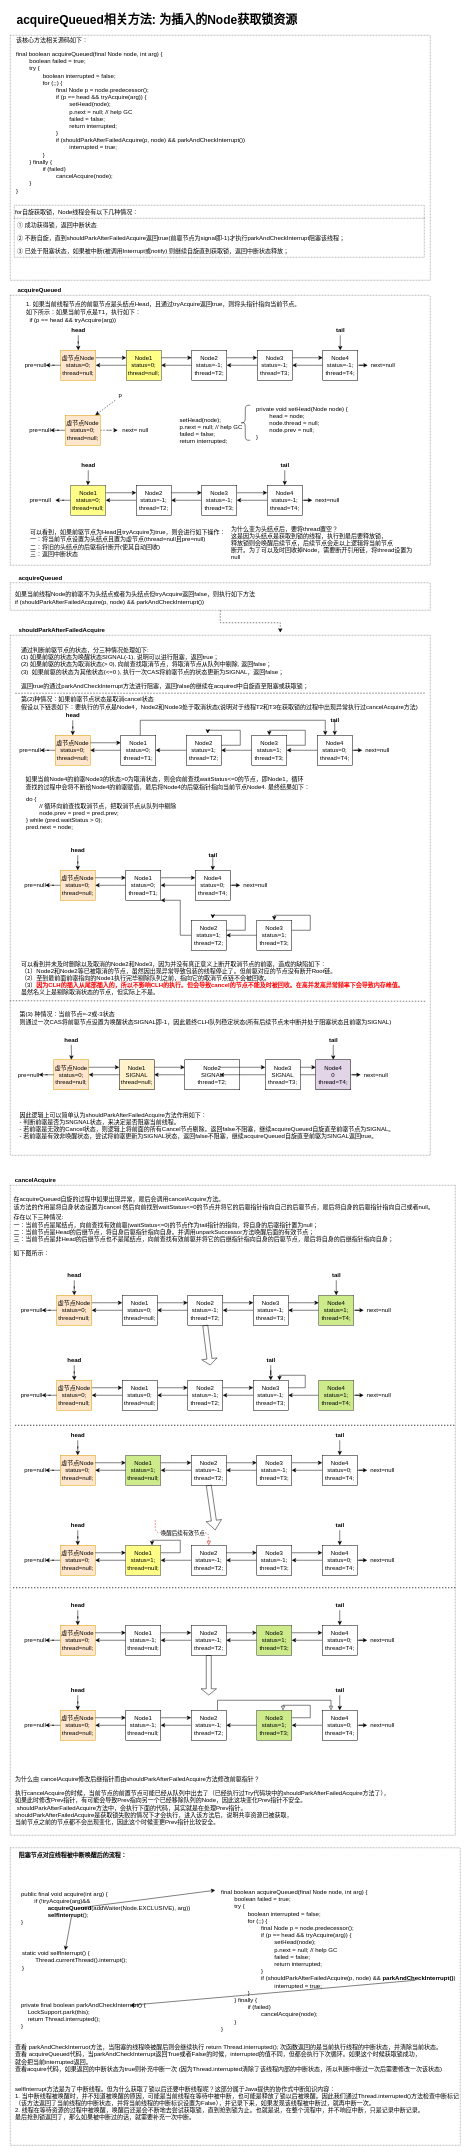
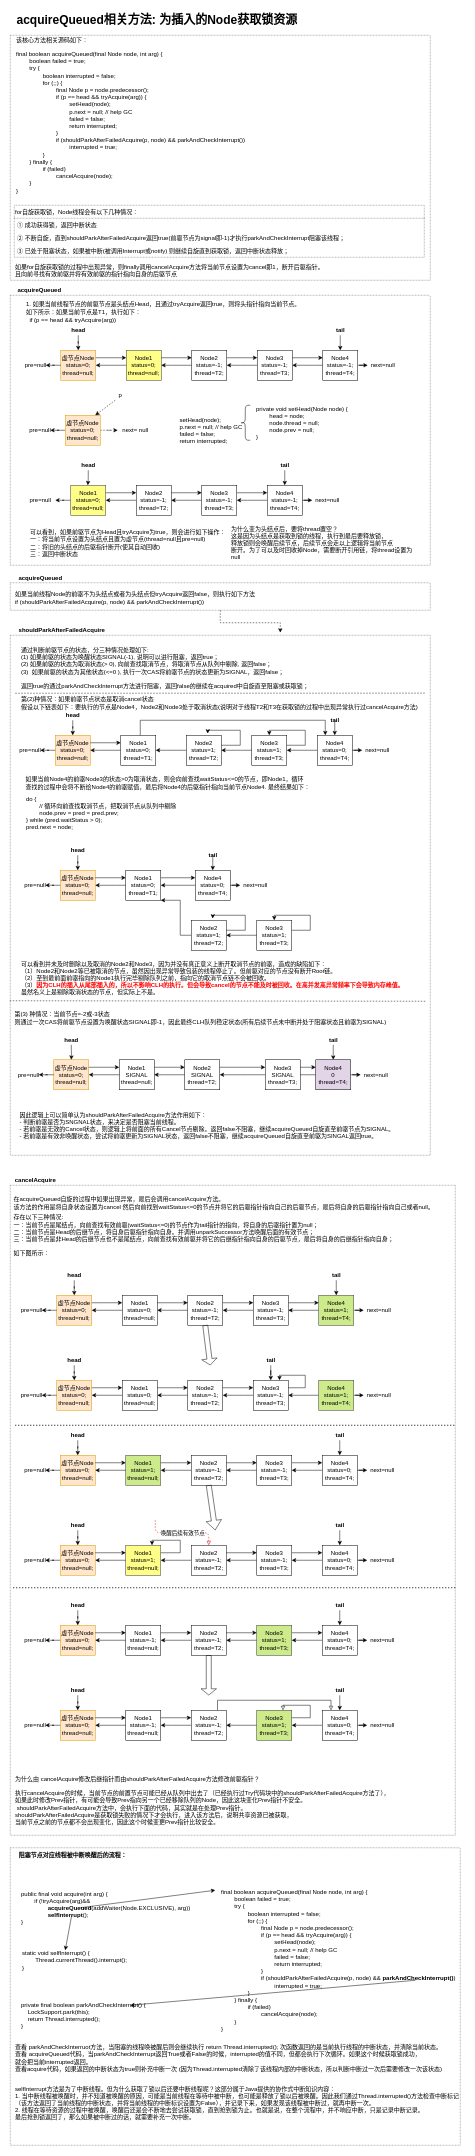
none -> (172, 270)
(209, 1018) -> (204, 1018)
(137, 1075) -> (137, 1075)
(212, 1075) -> (202, 1075)
